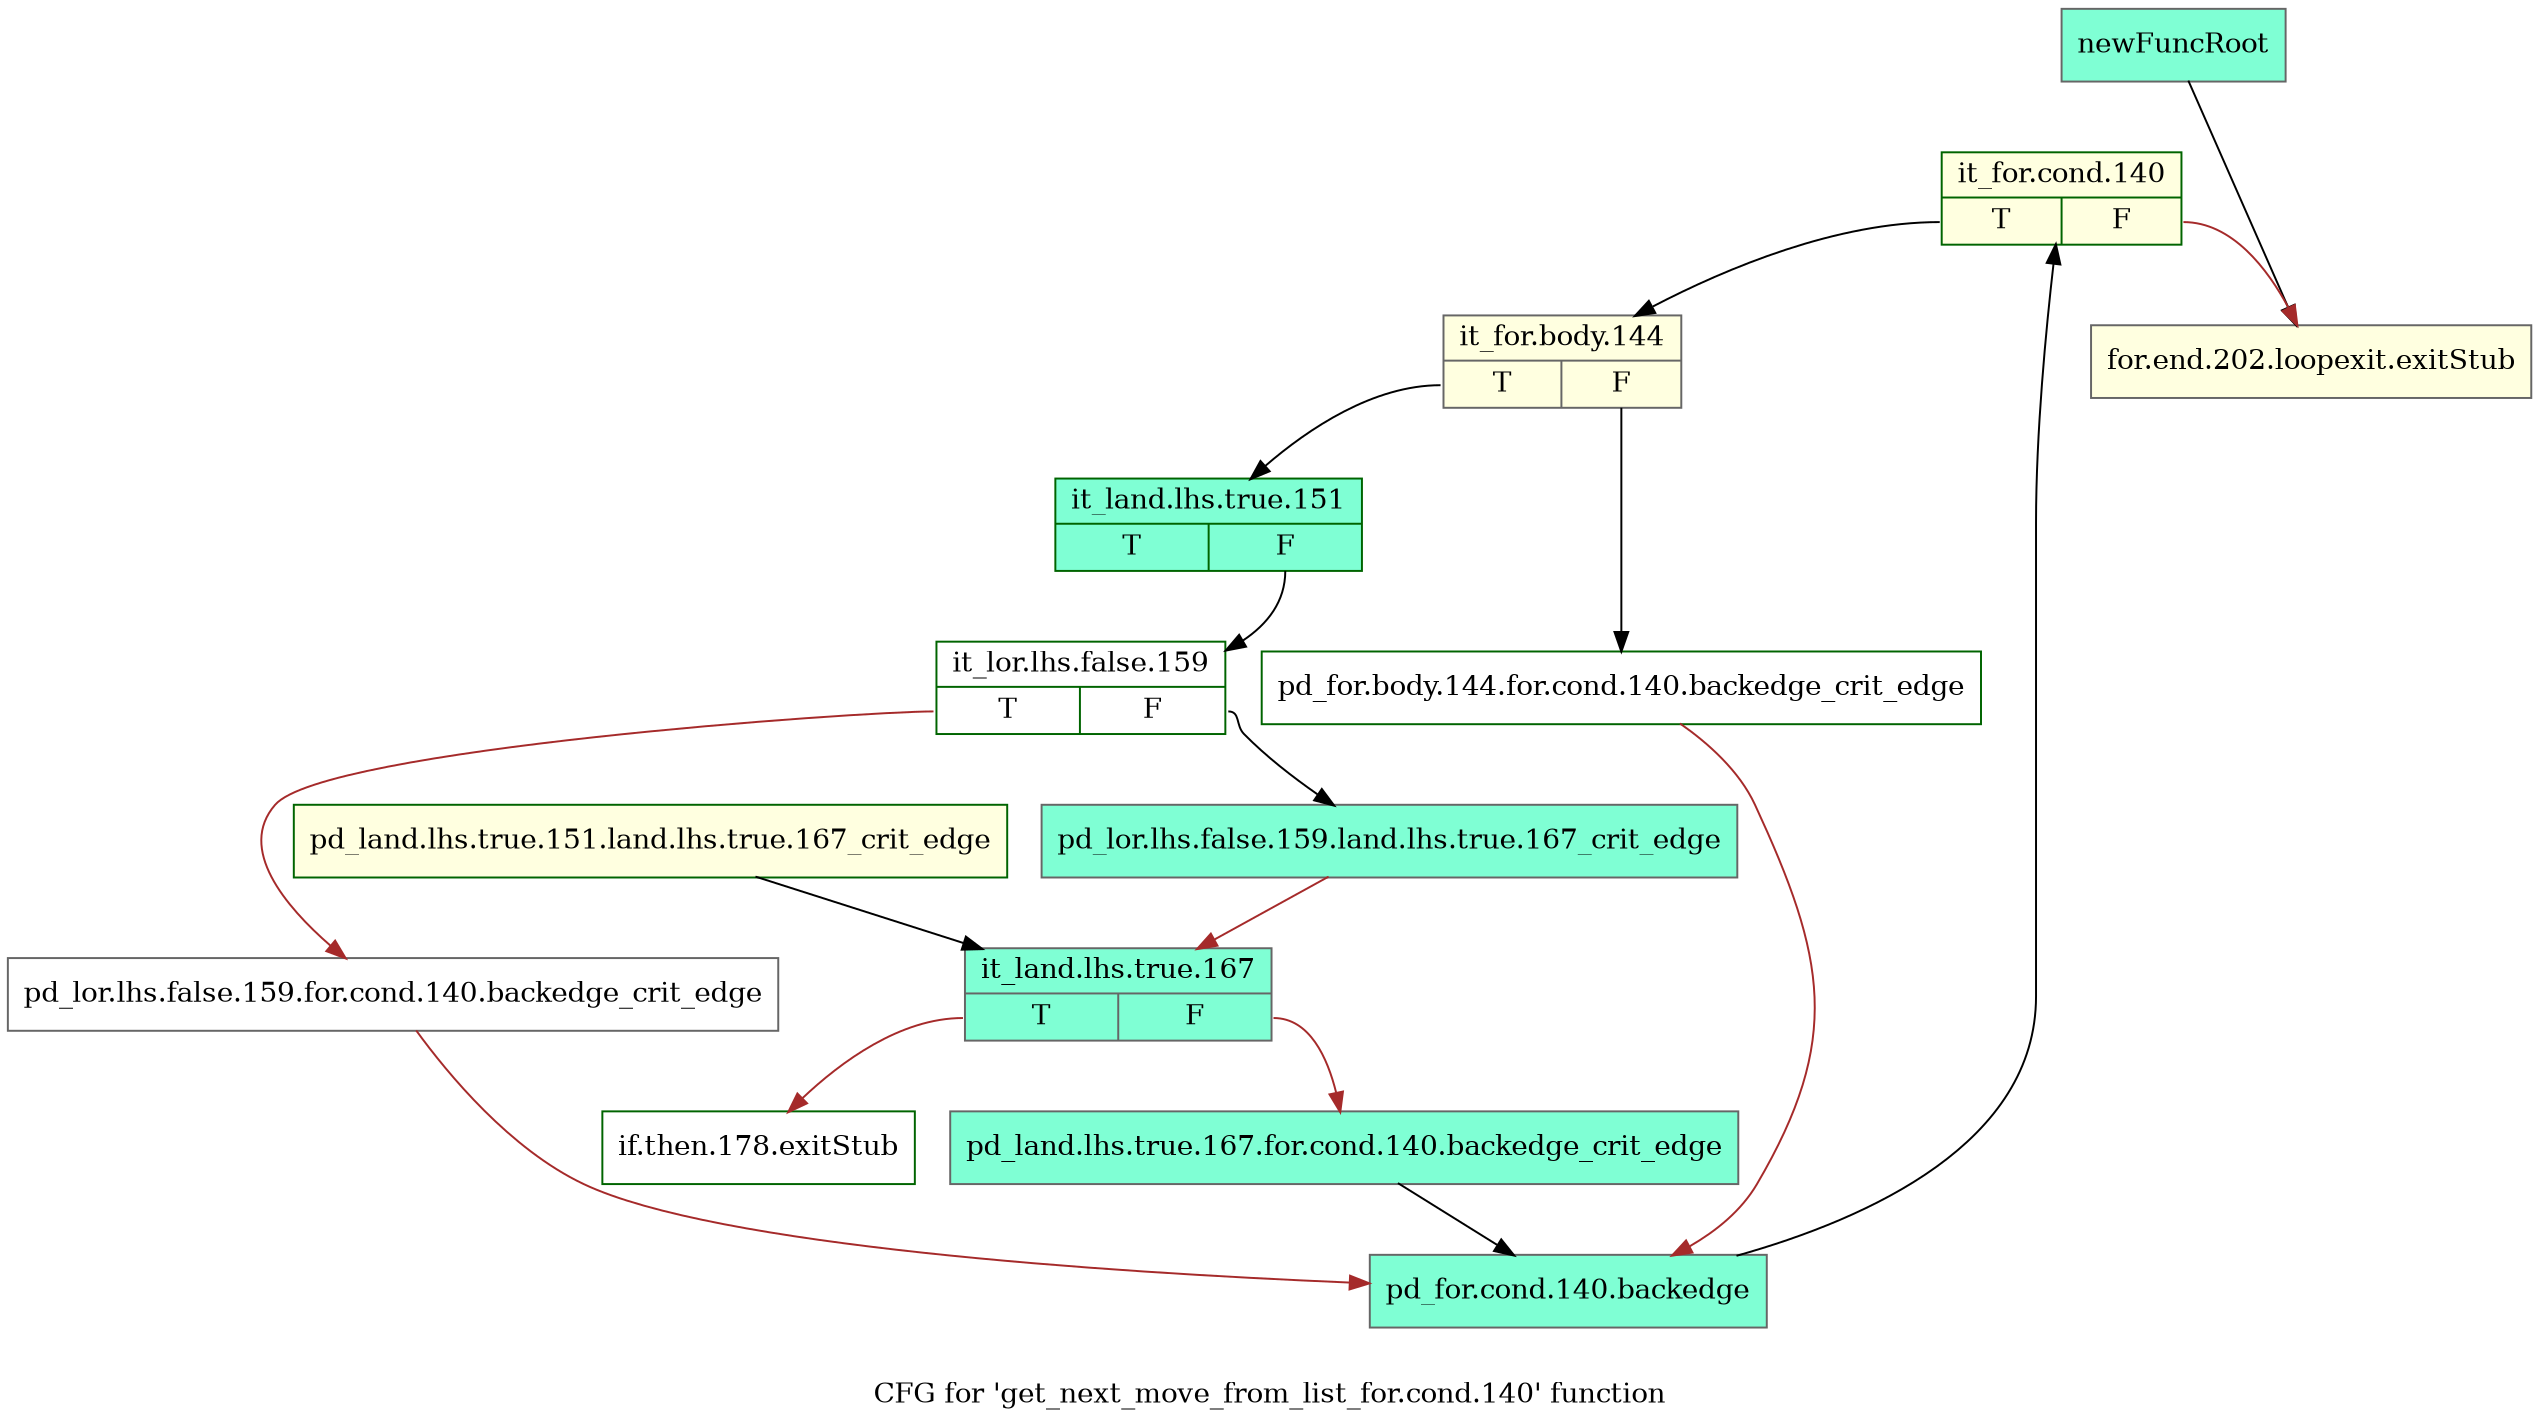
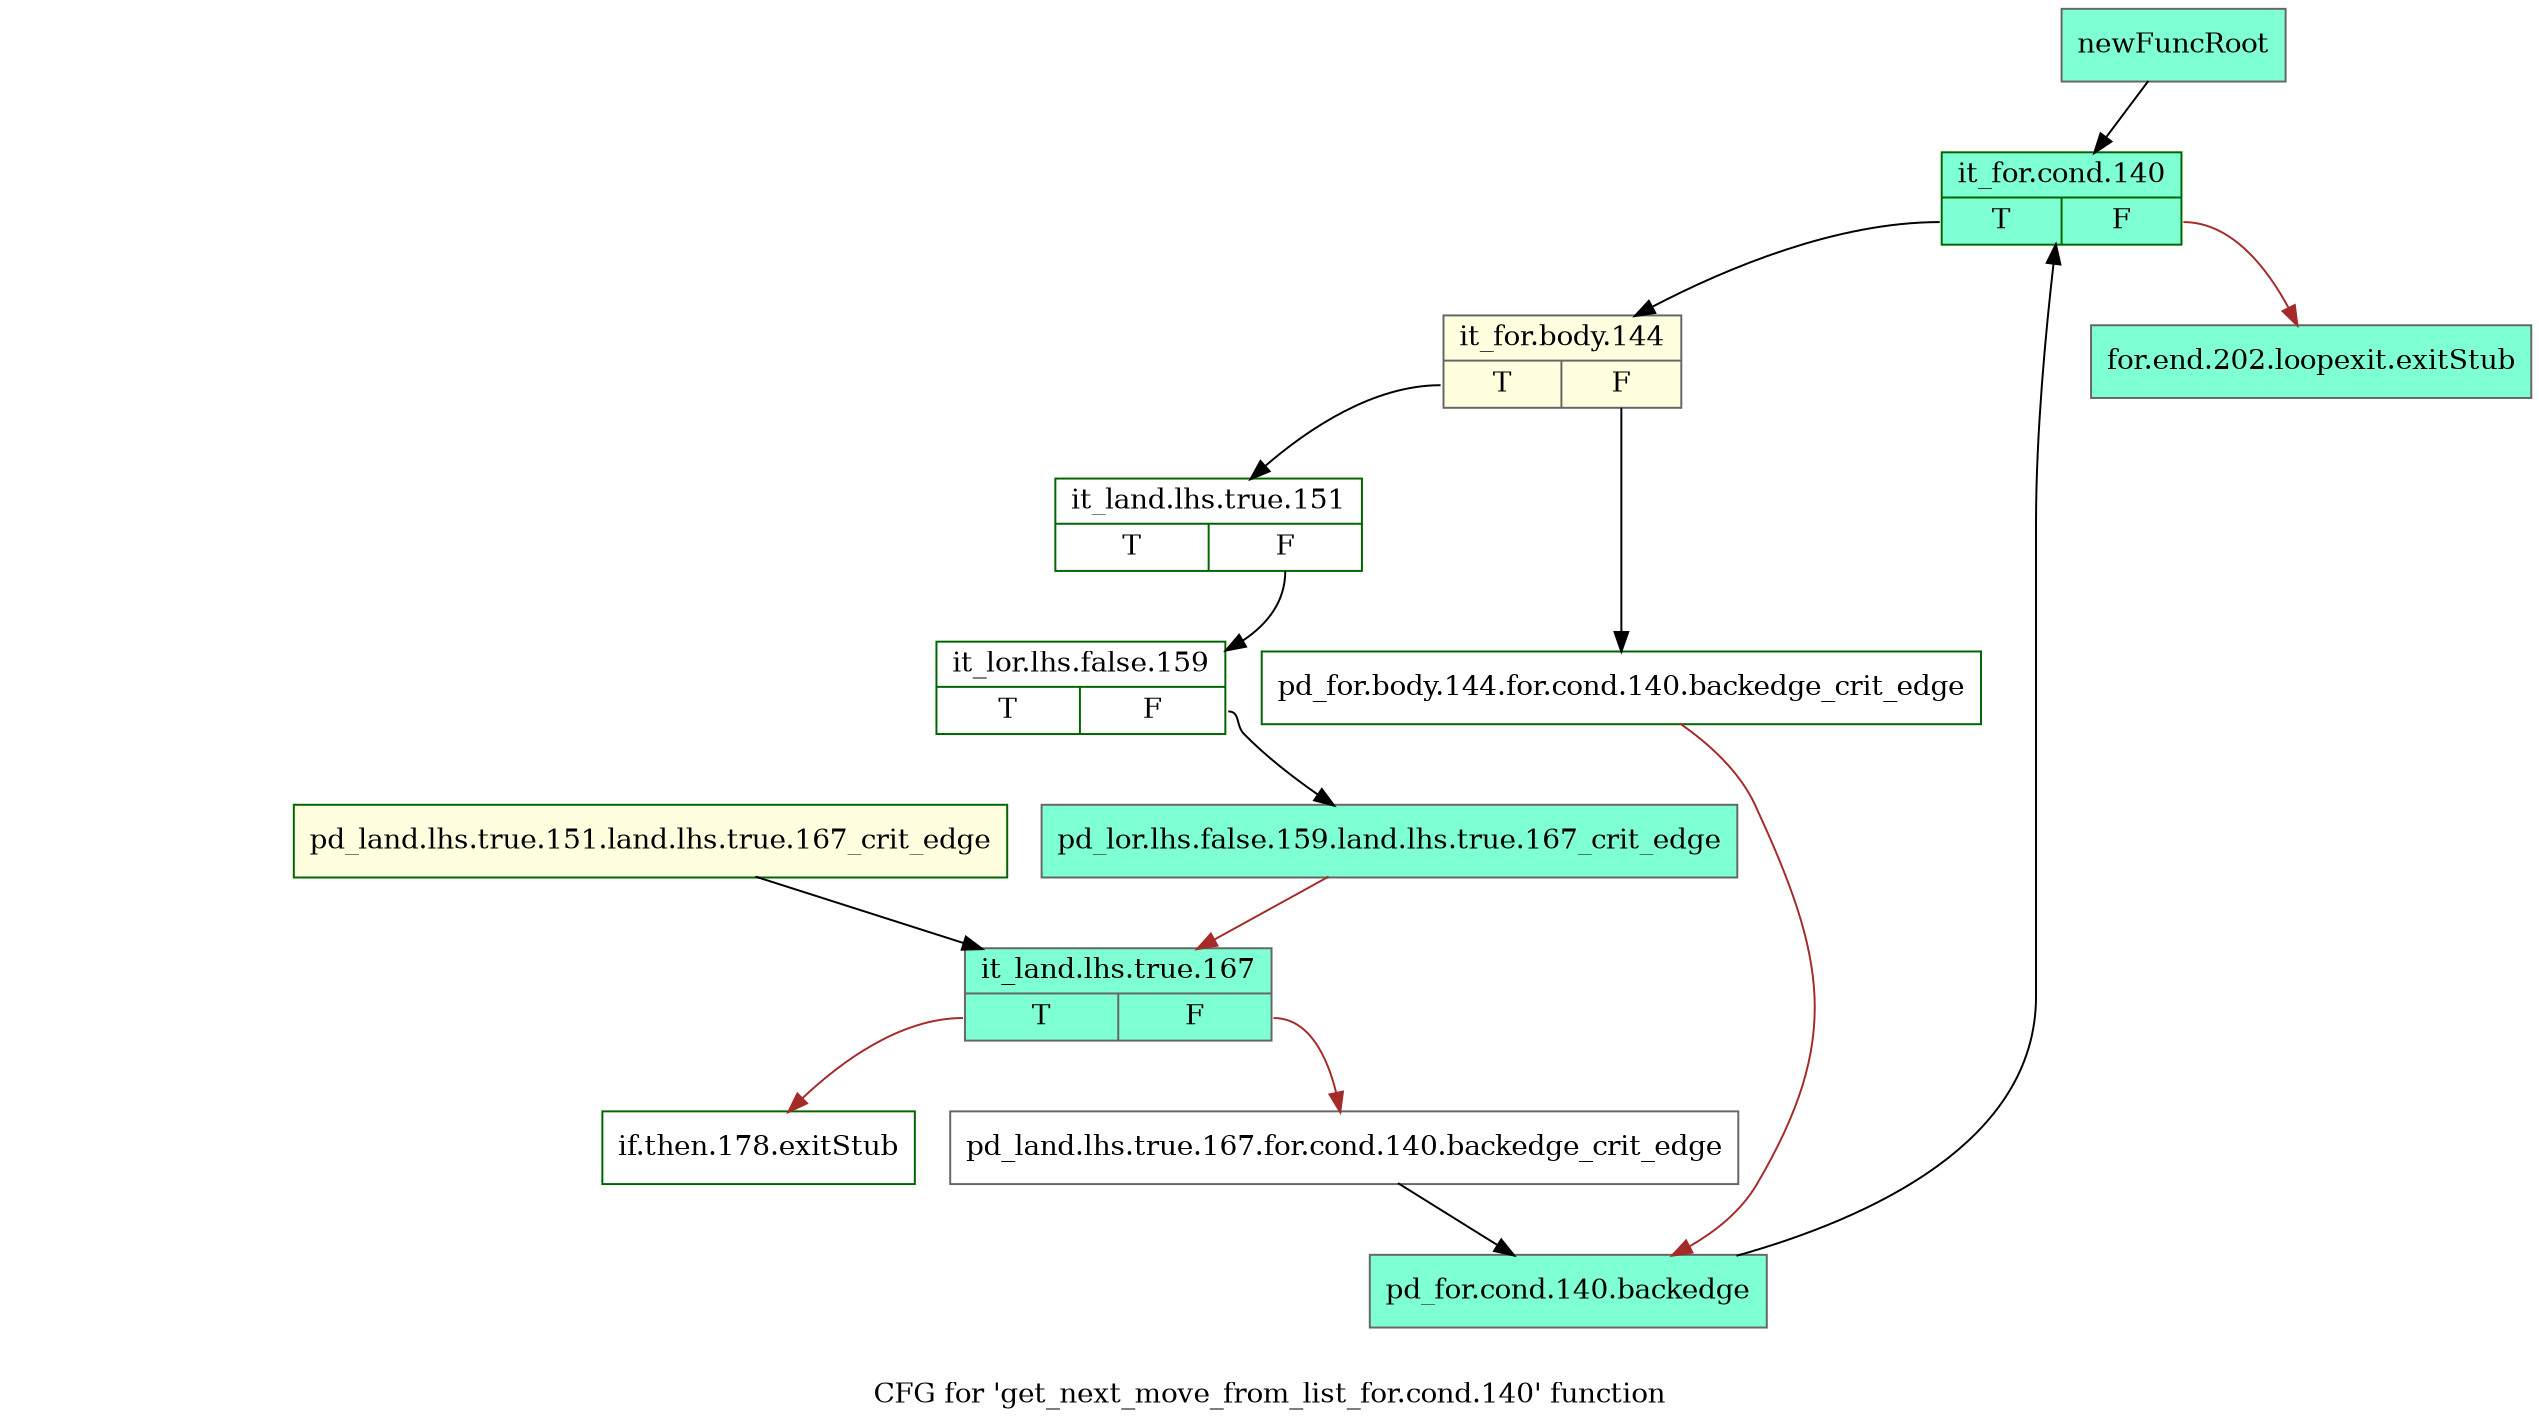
(2238, 194) -> (2127, 109)
(2062, 198) -> (2062, 198)
(2311, 362) -> (2311, 362)
(1209, 525) -> (1209, 525)
(393, 994) -> none
(1344, 1148) -> (1344, 1148)
